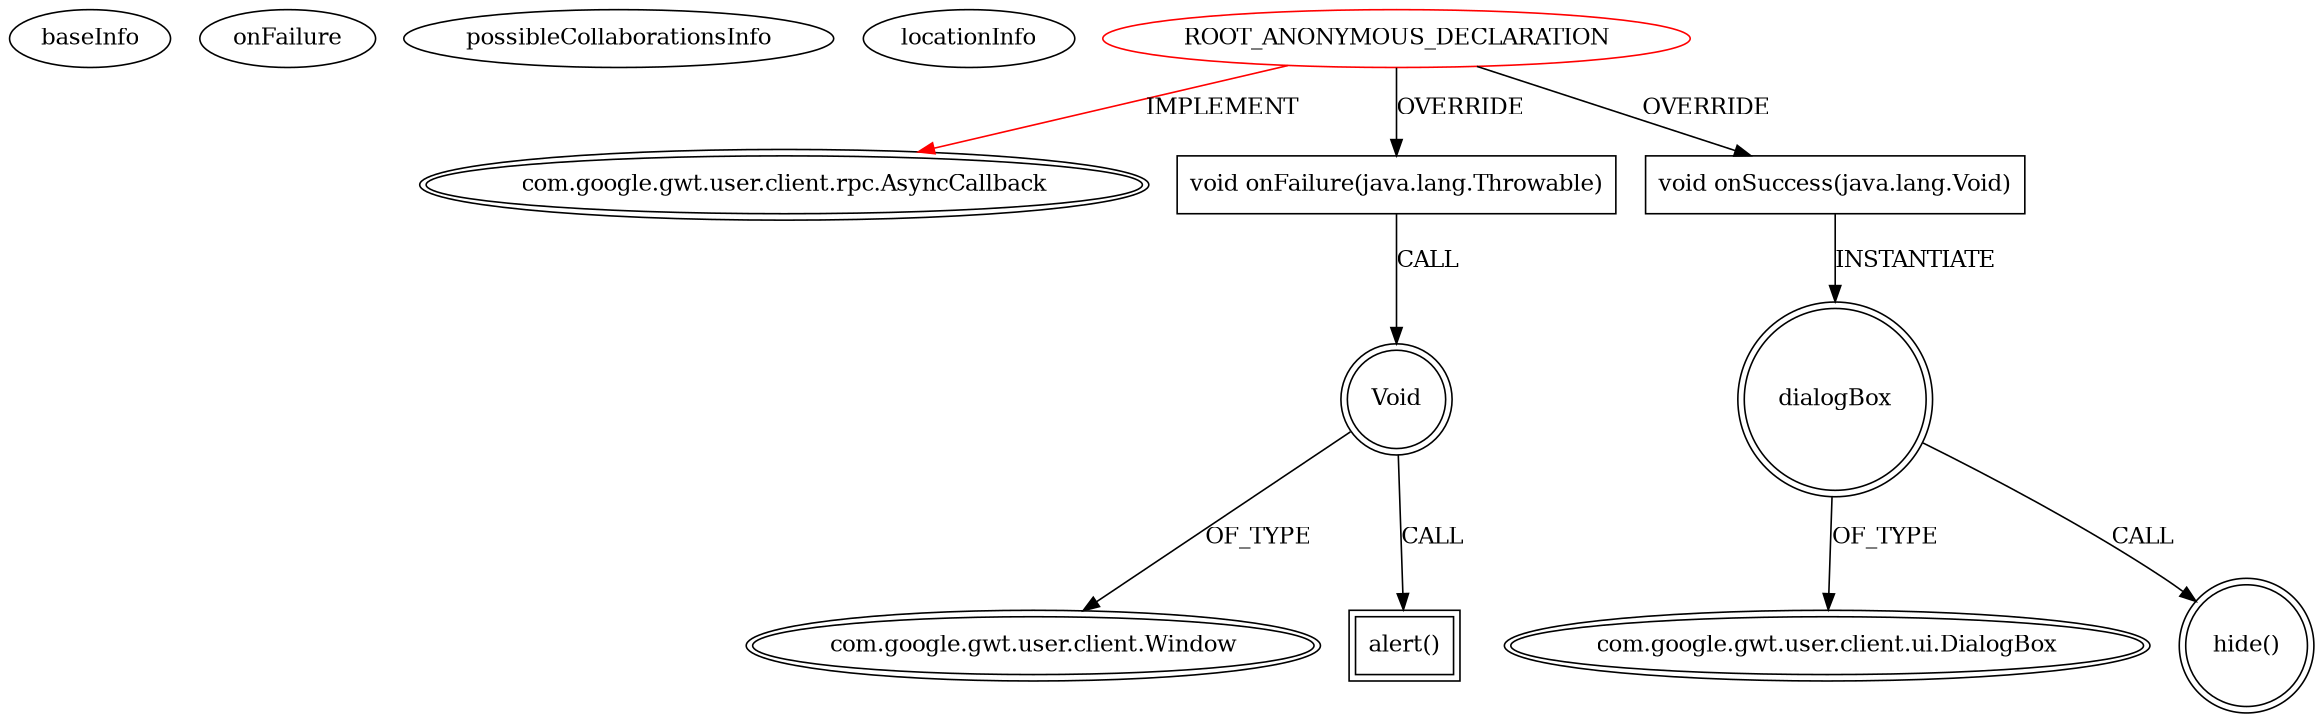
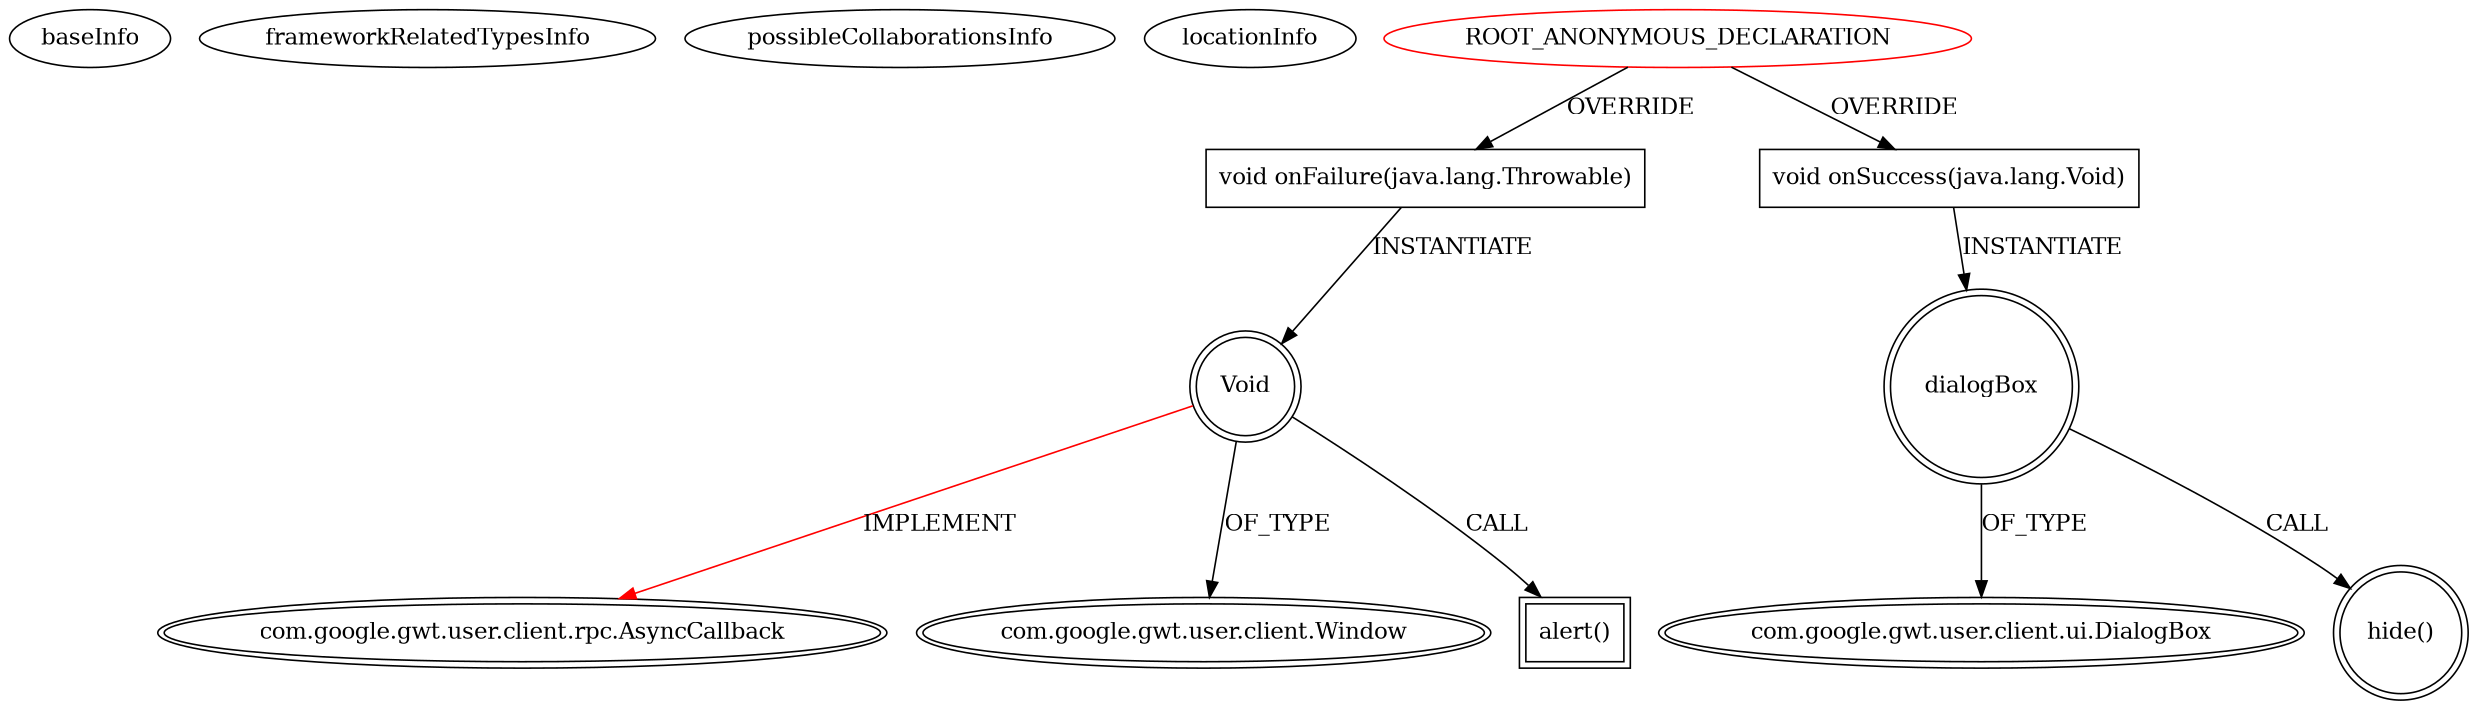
(288, 39) -> (428, 39)
(1111, 107) -> (914, 500)
(1428, 261) -> (1453, 248)
